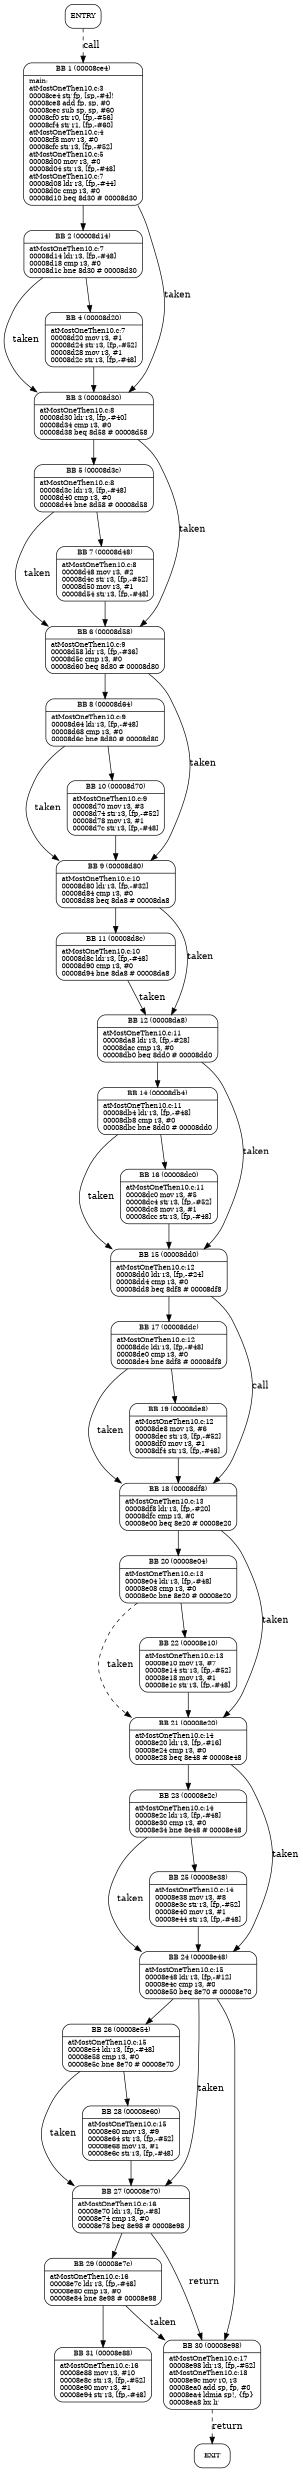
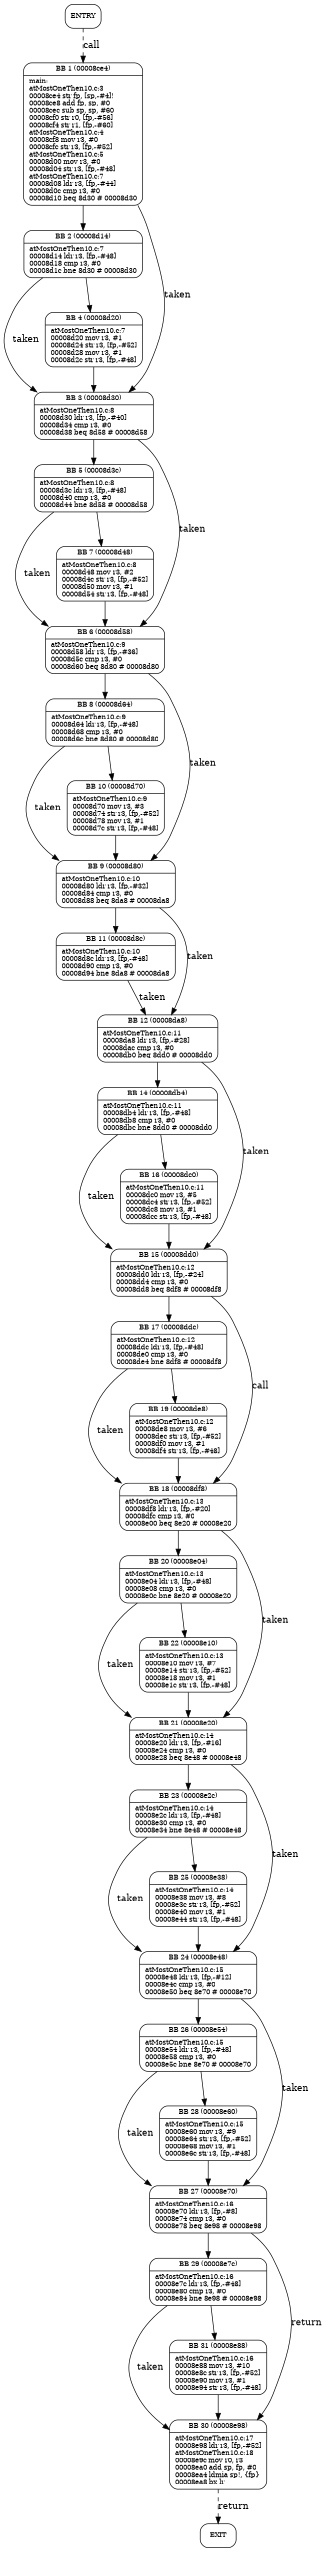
(100, 1656) -> (100, 1656)
(235, 2165) -> (218, 2404)
